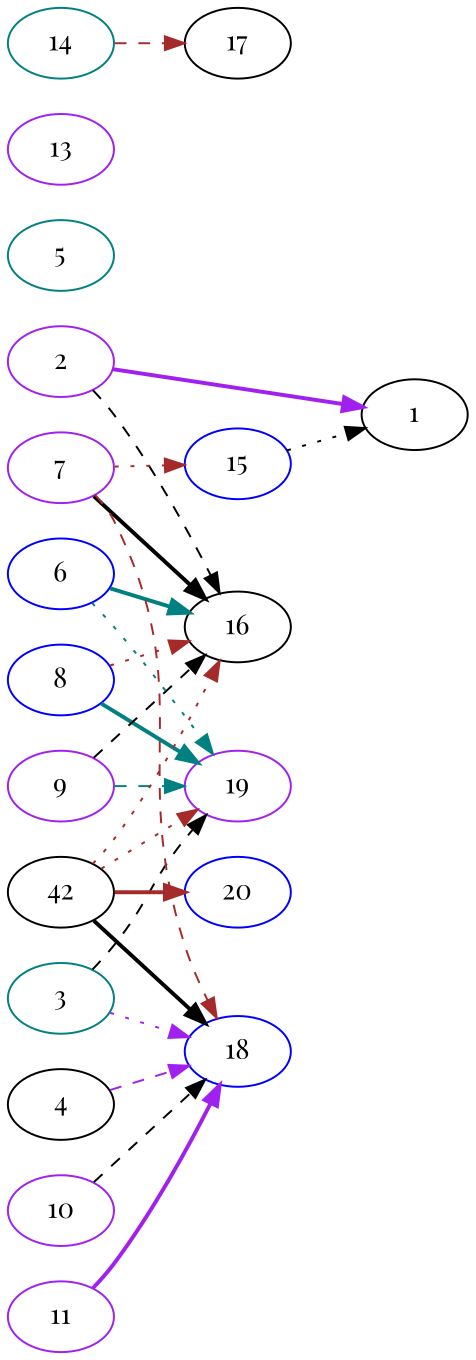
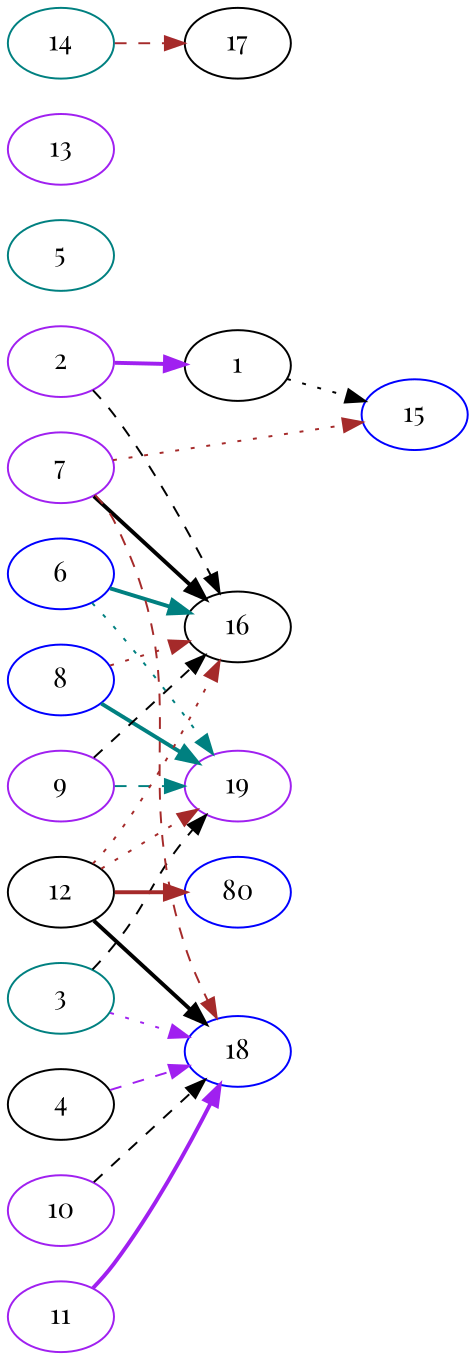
(317, 442) -> (317, 387)
(61, 892) -> (61, 892)
(238, 892) -> (238, 892)
